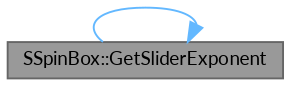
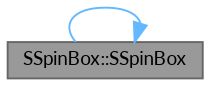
(145, 60) -> (105, 60)
